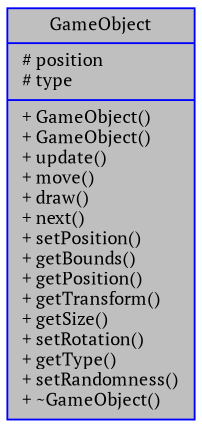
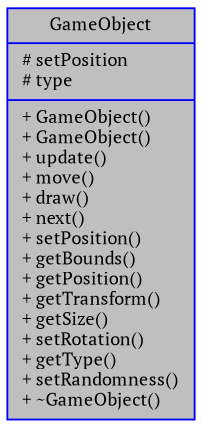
(63, 61) -> (75, 61)
